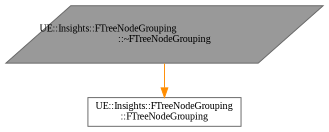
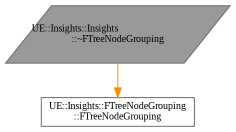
(164, 34) -> (118, 34)
